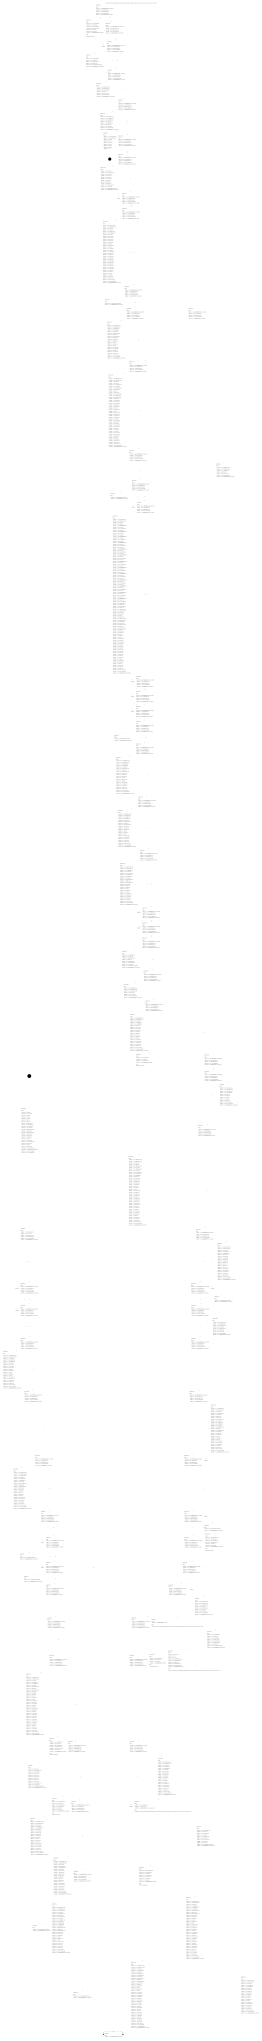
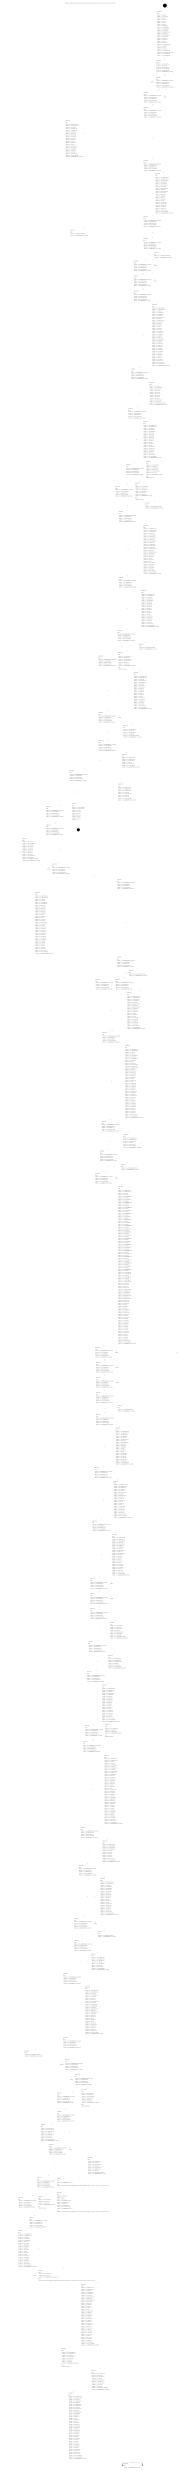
none -> (127, 582)
